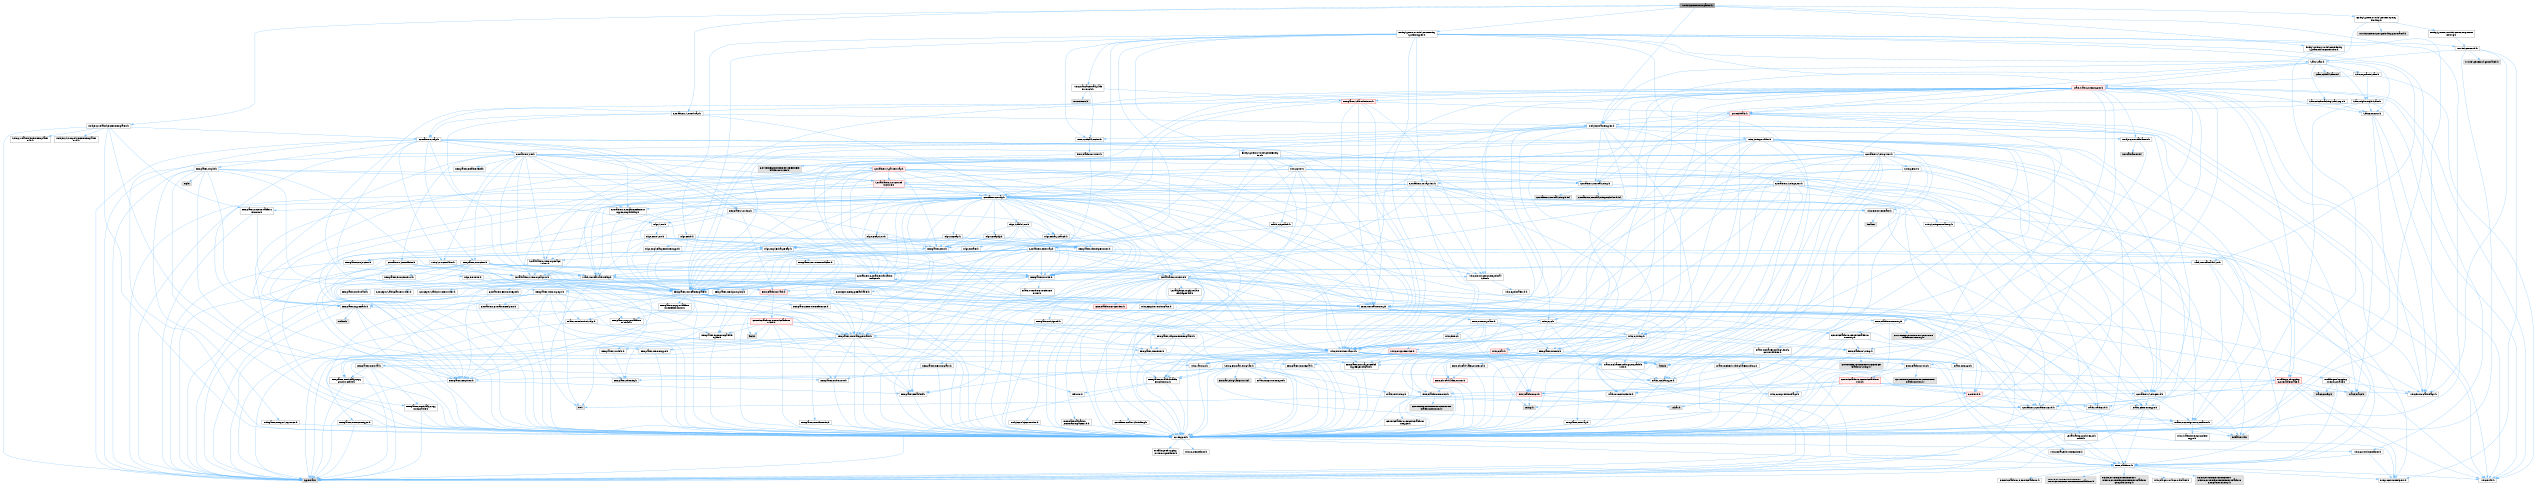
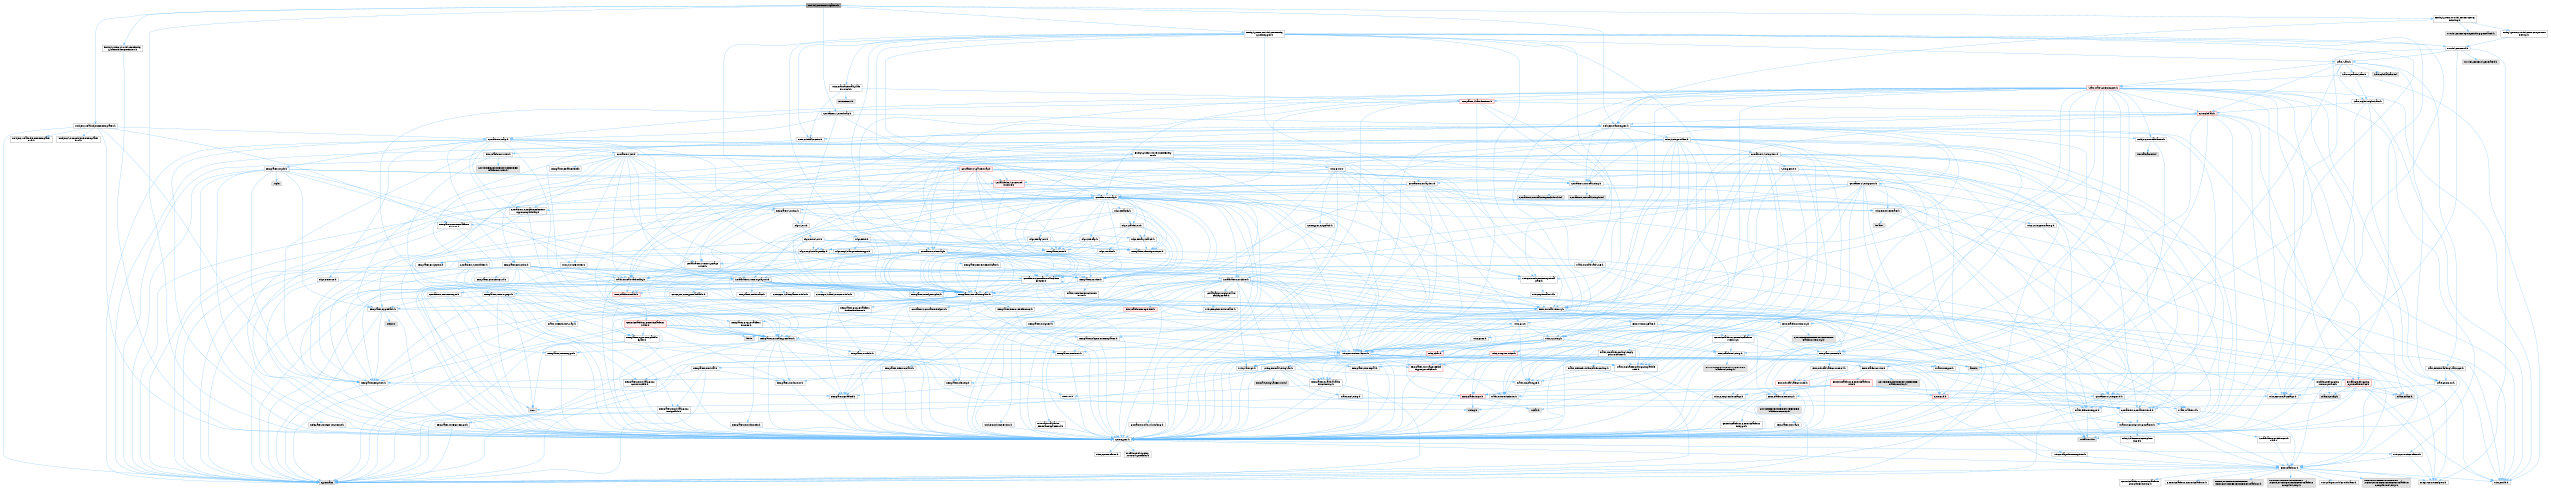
(30, 140) -> (31, 140)
none -> (919, 155)
(1281, 224) -> (1320, 226)
(967, 243) -> (1127, 217)
(528, 291) -> (999, 299)
(1361, 366) -> (1426, 368)
(1271, 381) -> none
none -> (2481, 421)
none -> (2140, 483)
